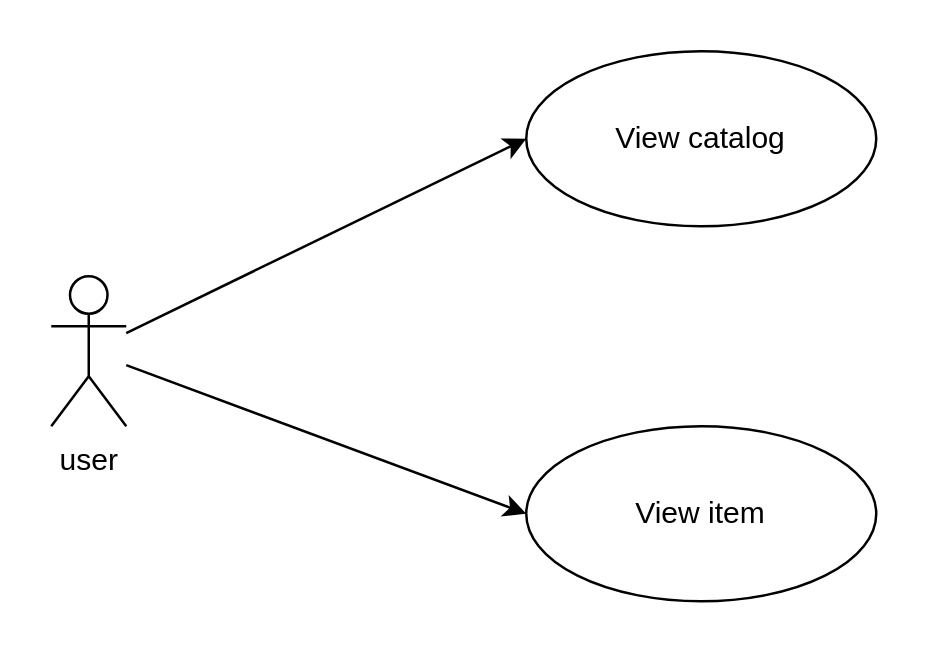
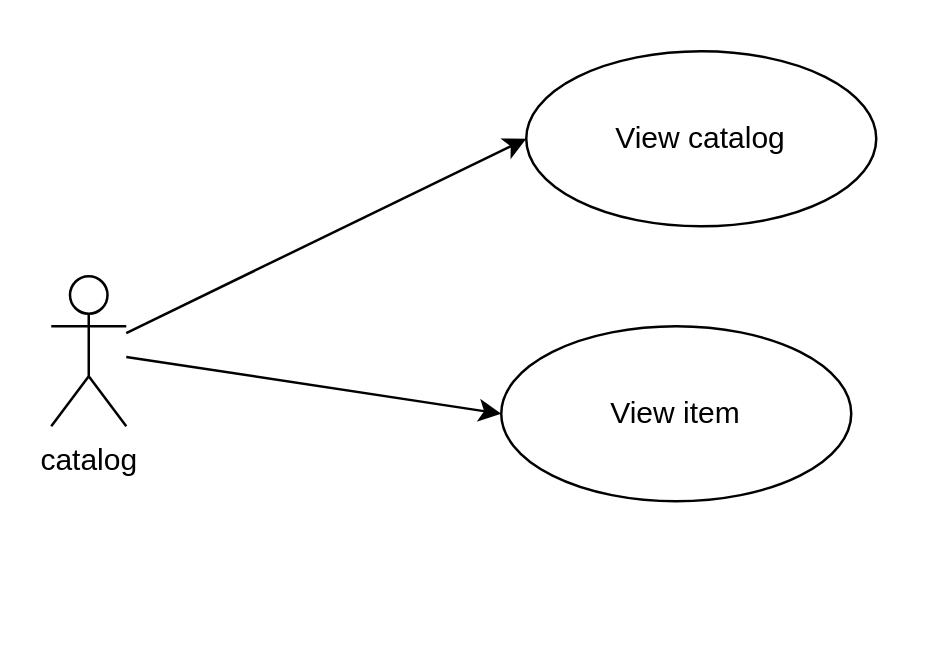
(90, 462) -> (90, 462)
(701, 514) -> (676, 414)
